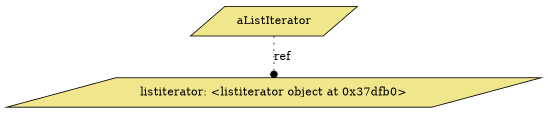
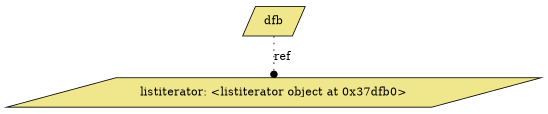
(274, 21) -> (274, 21)
